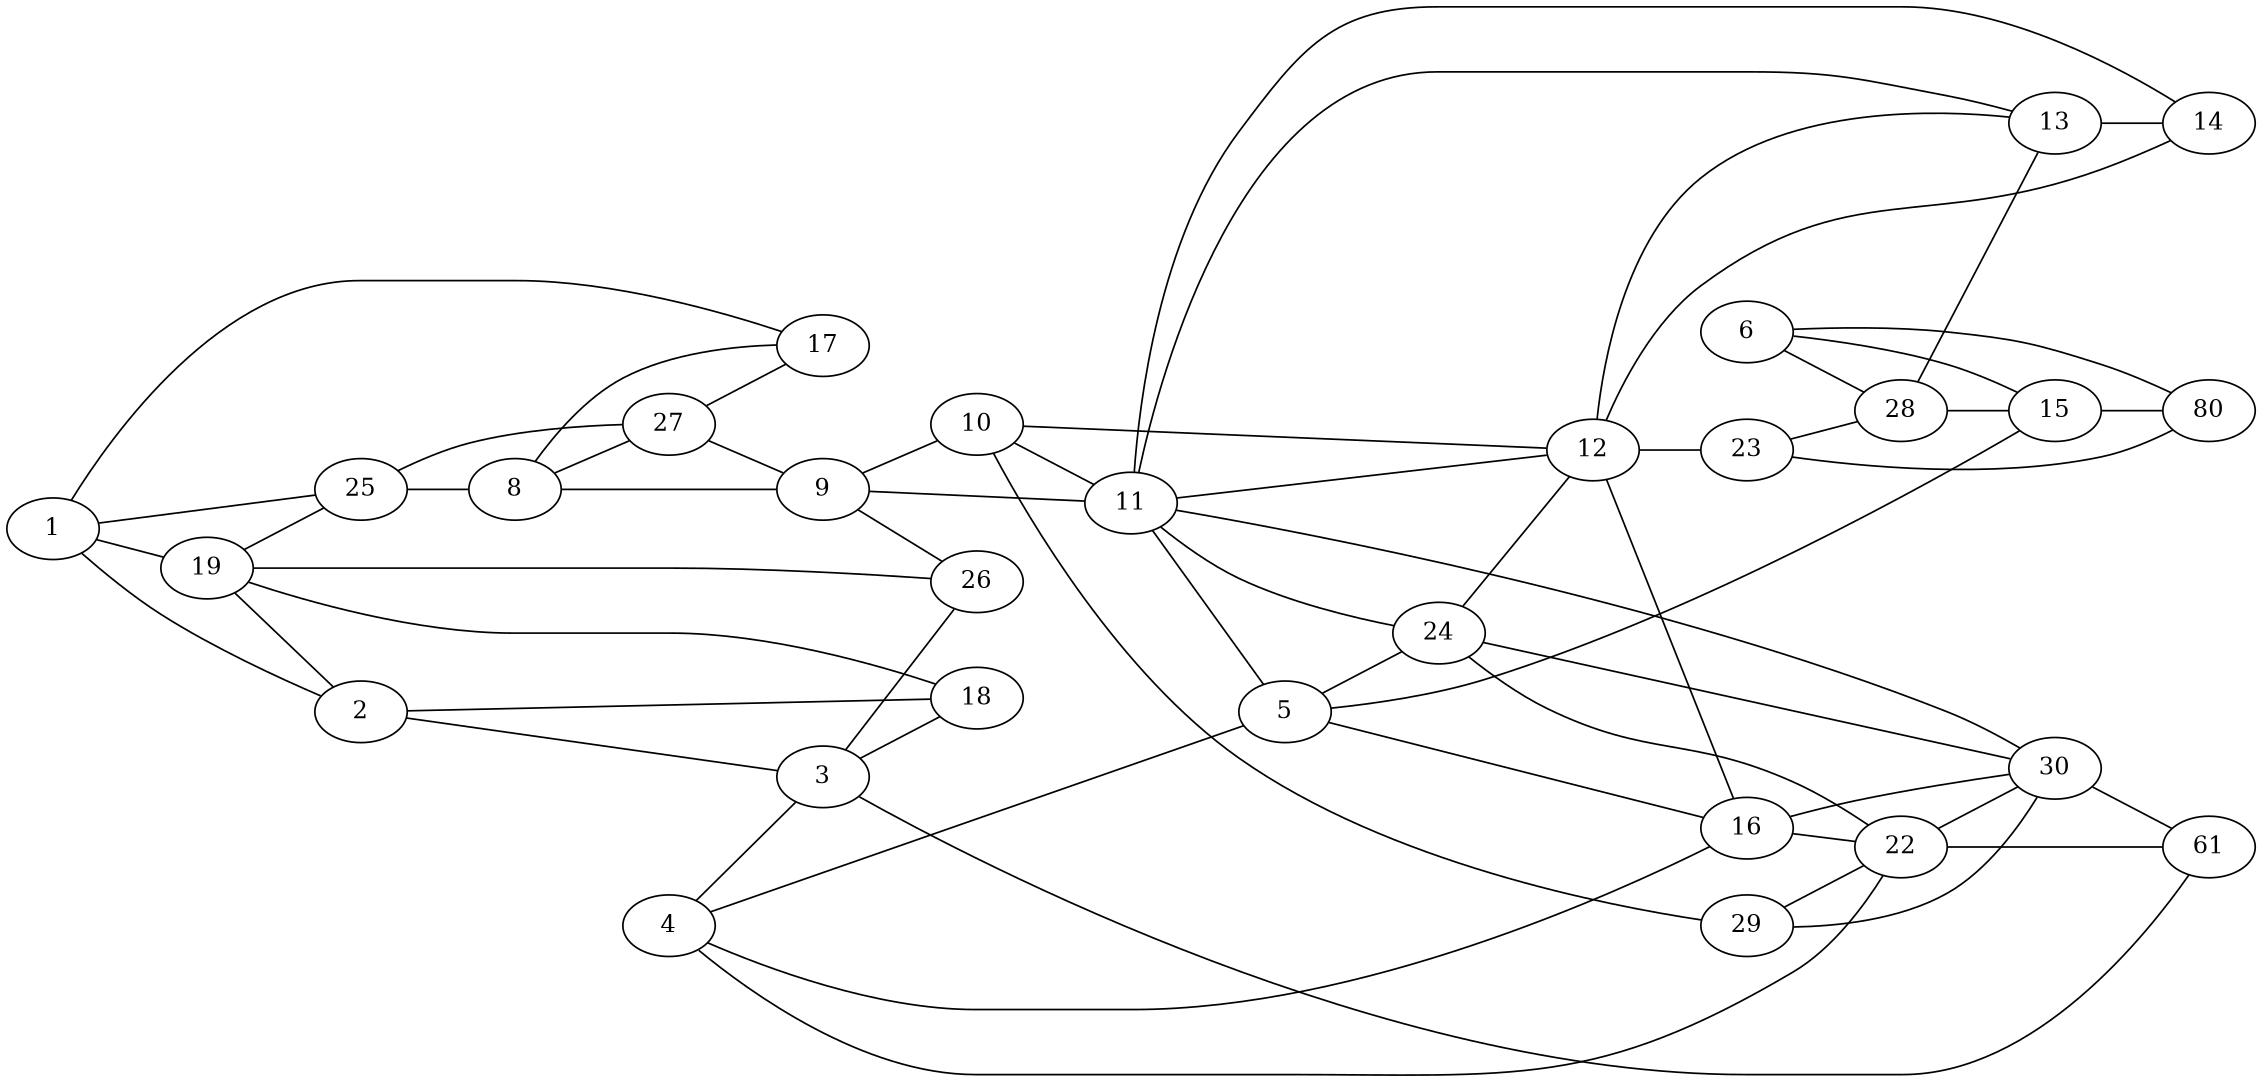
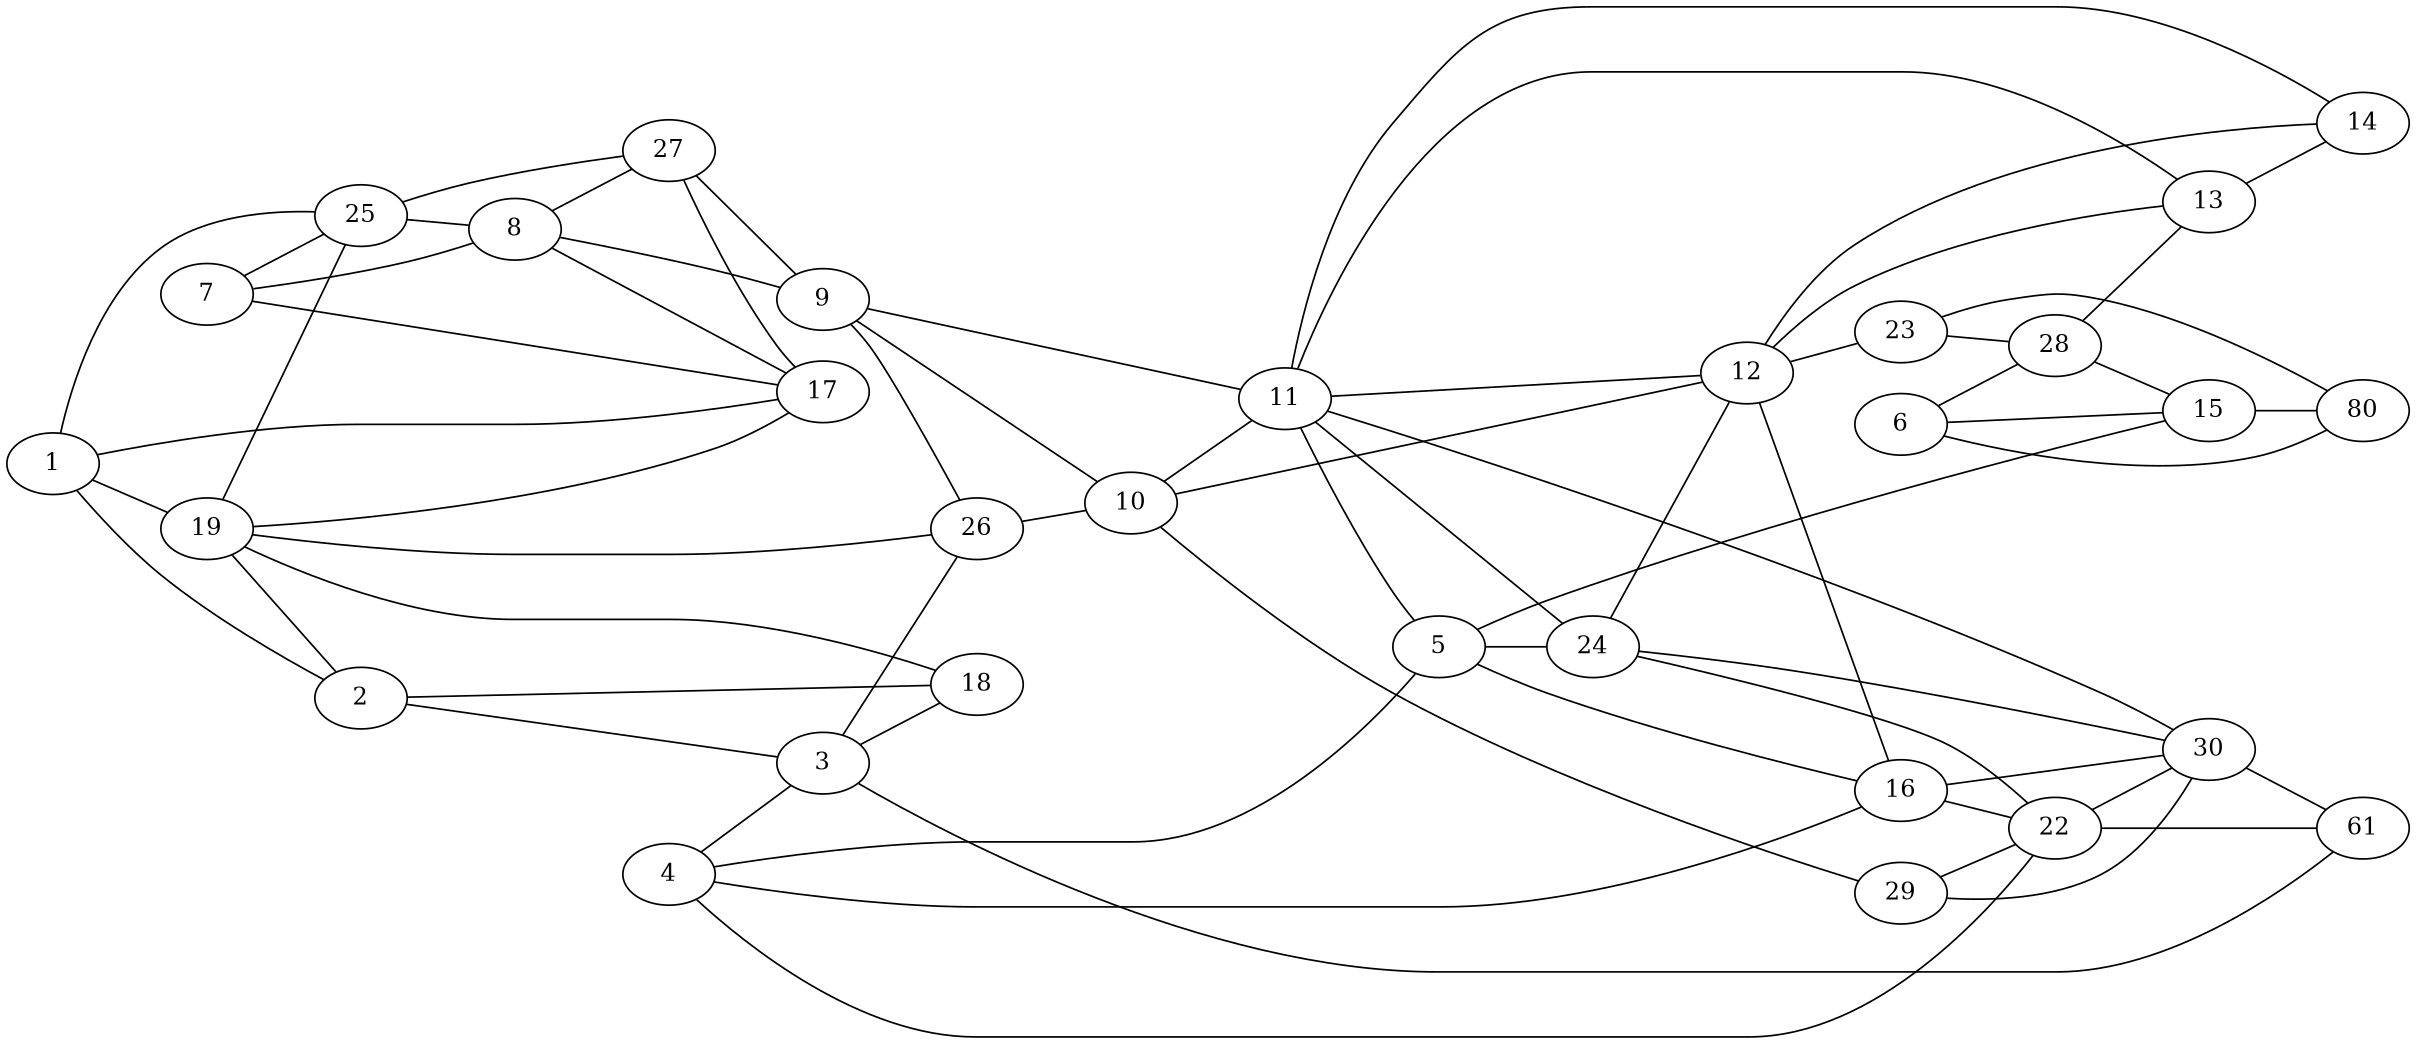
none -> (207, 294)
none -> (527, 495)
none -> (1054, 516)
